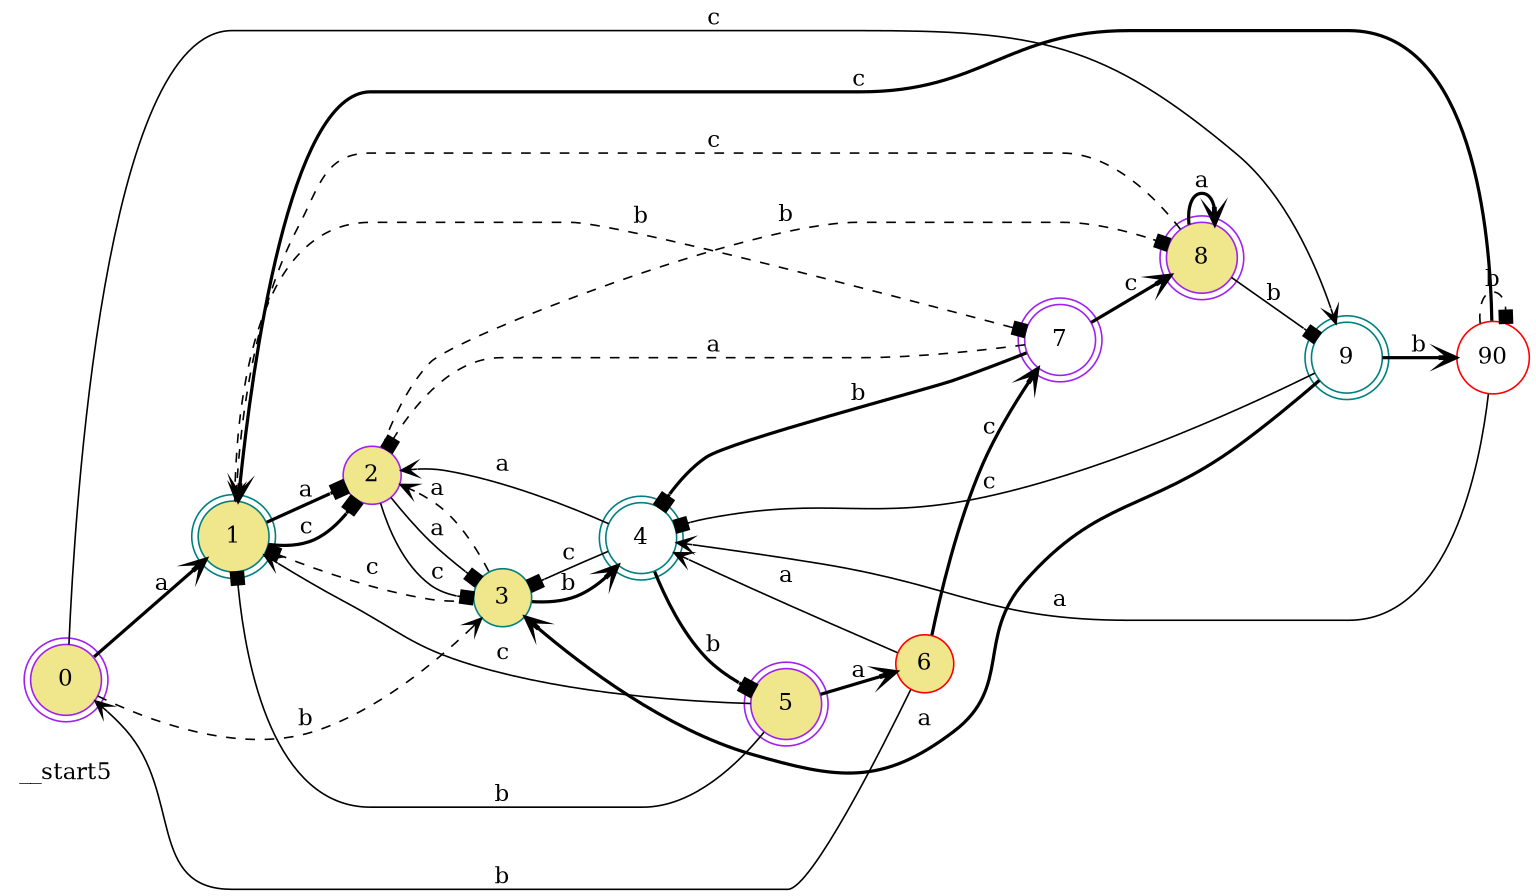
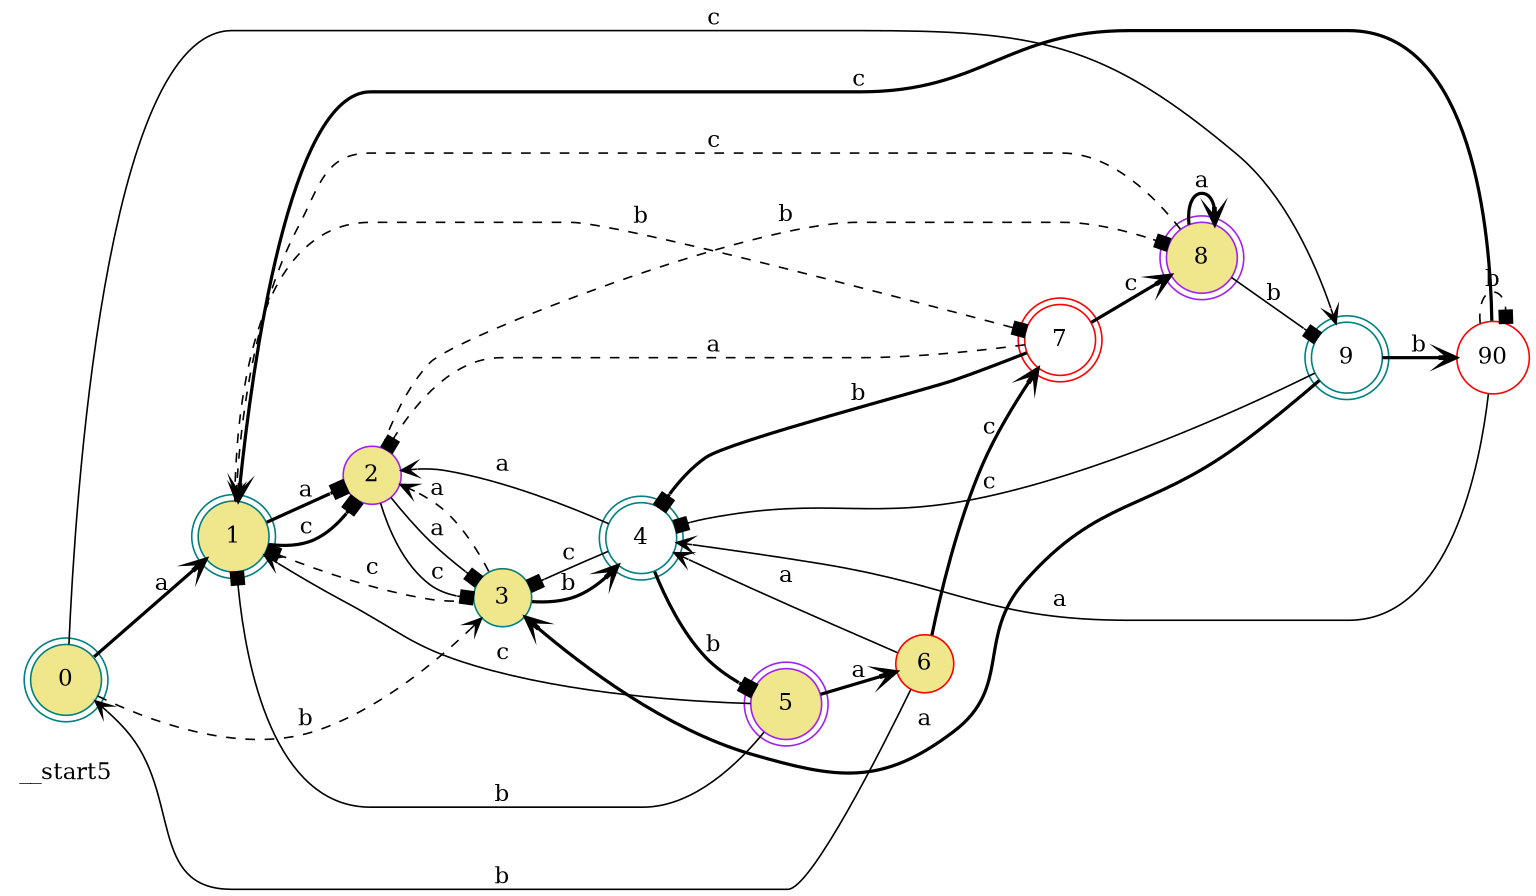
(1060, 340) -> (1060, 340)
(66, 680) -> (66, 680)
